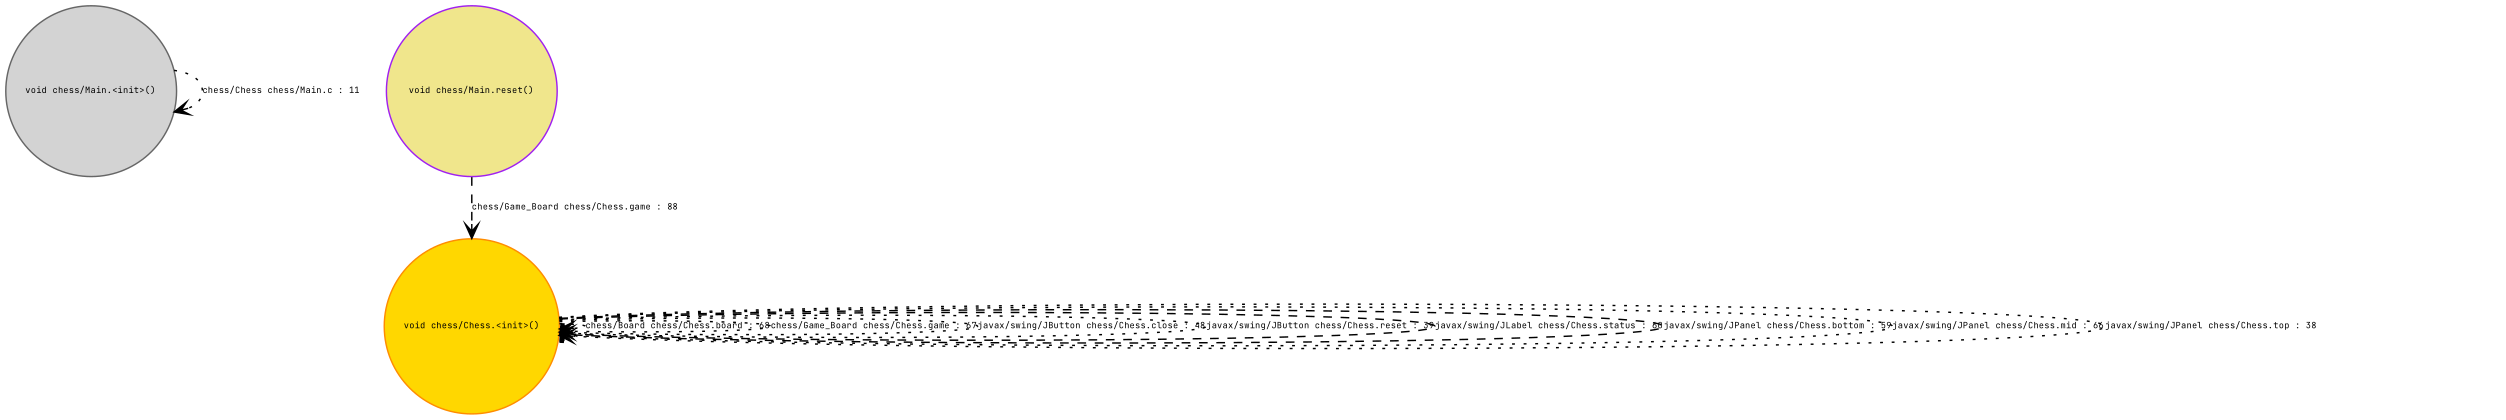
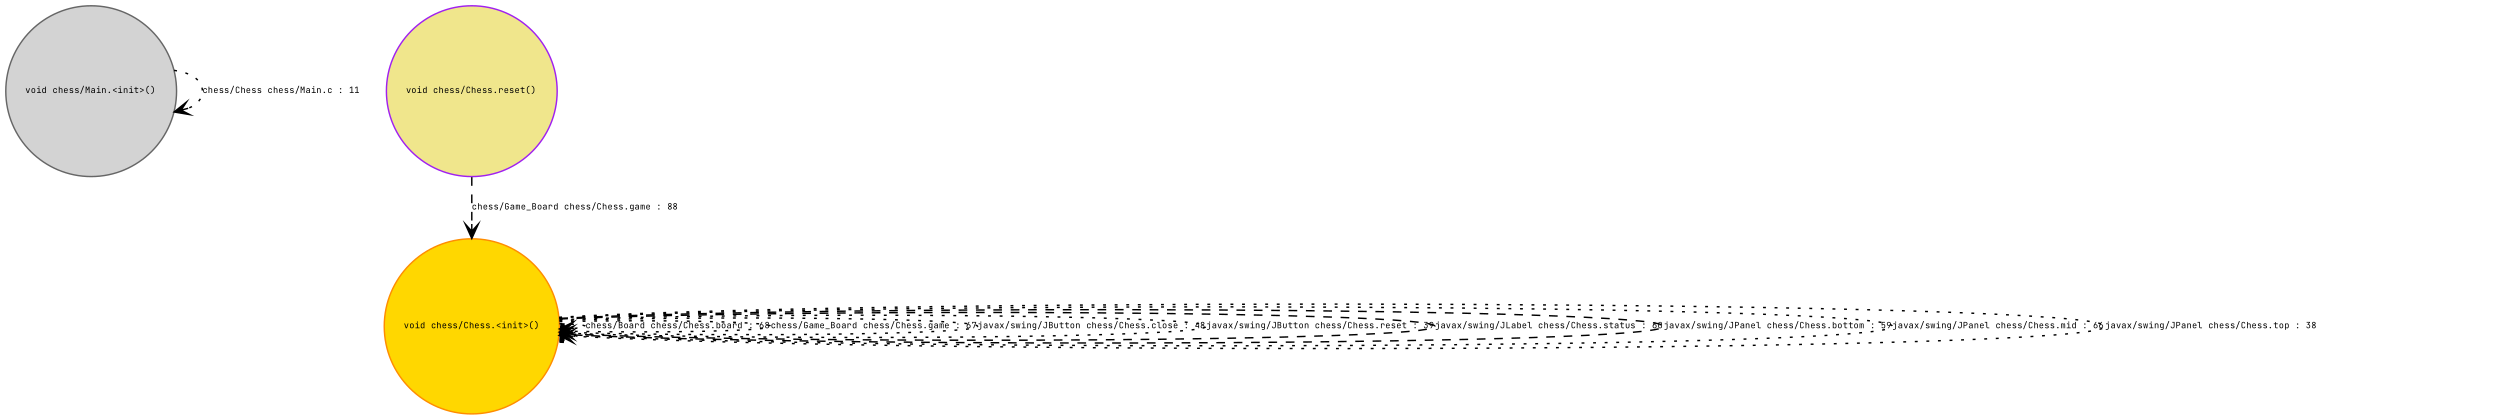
(472, 91) -> (472, 91)
